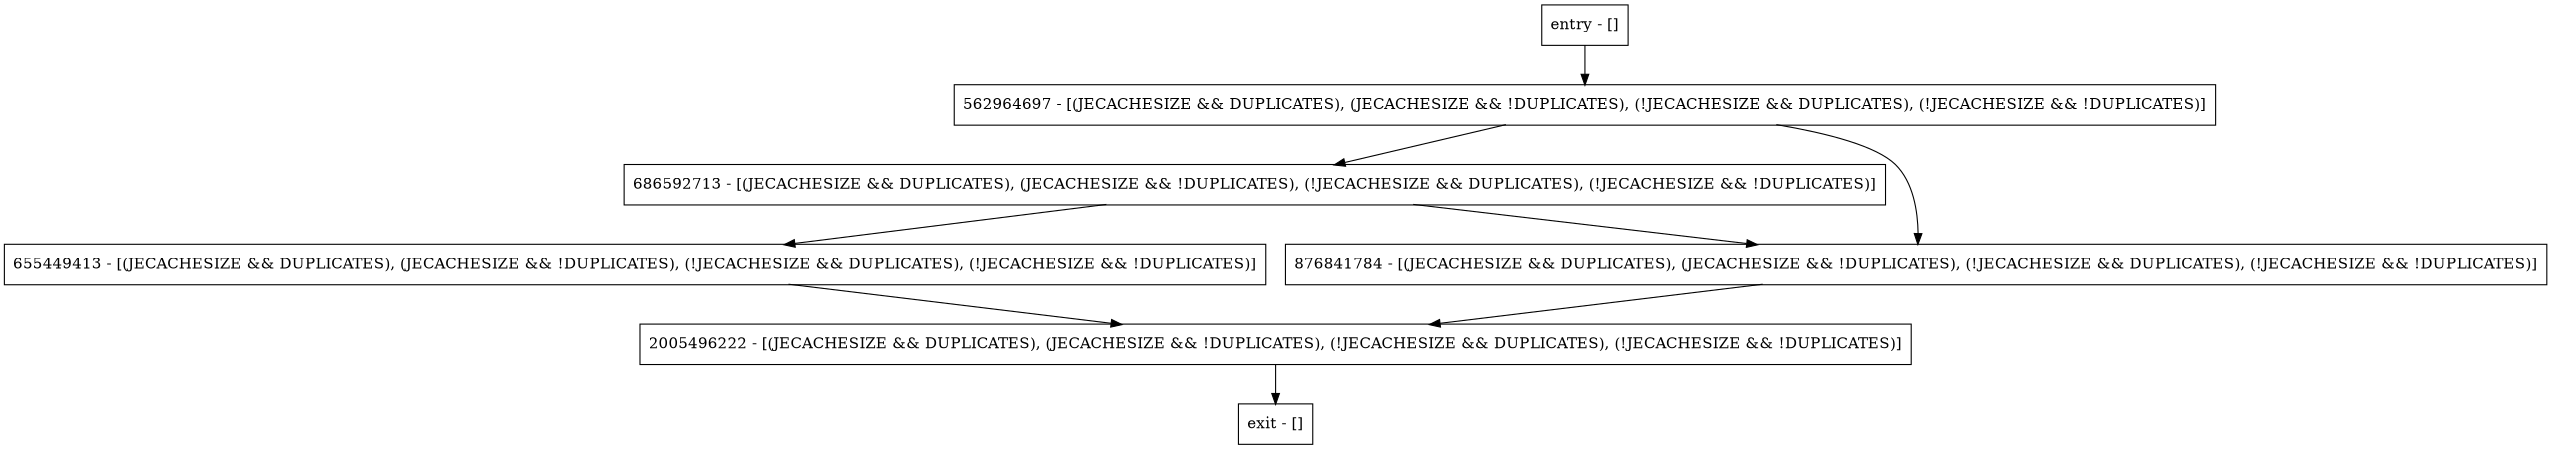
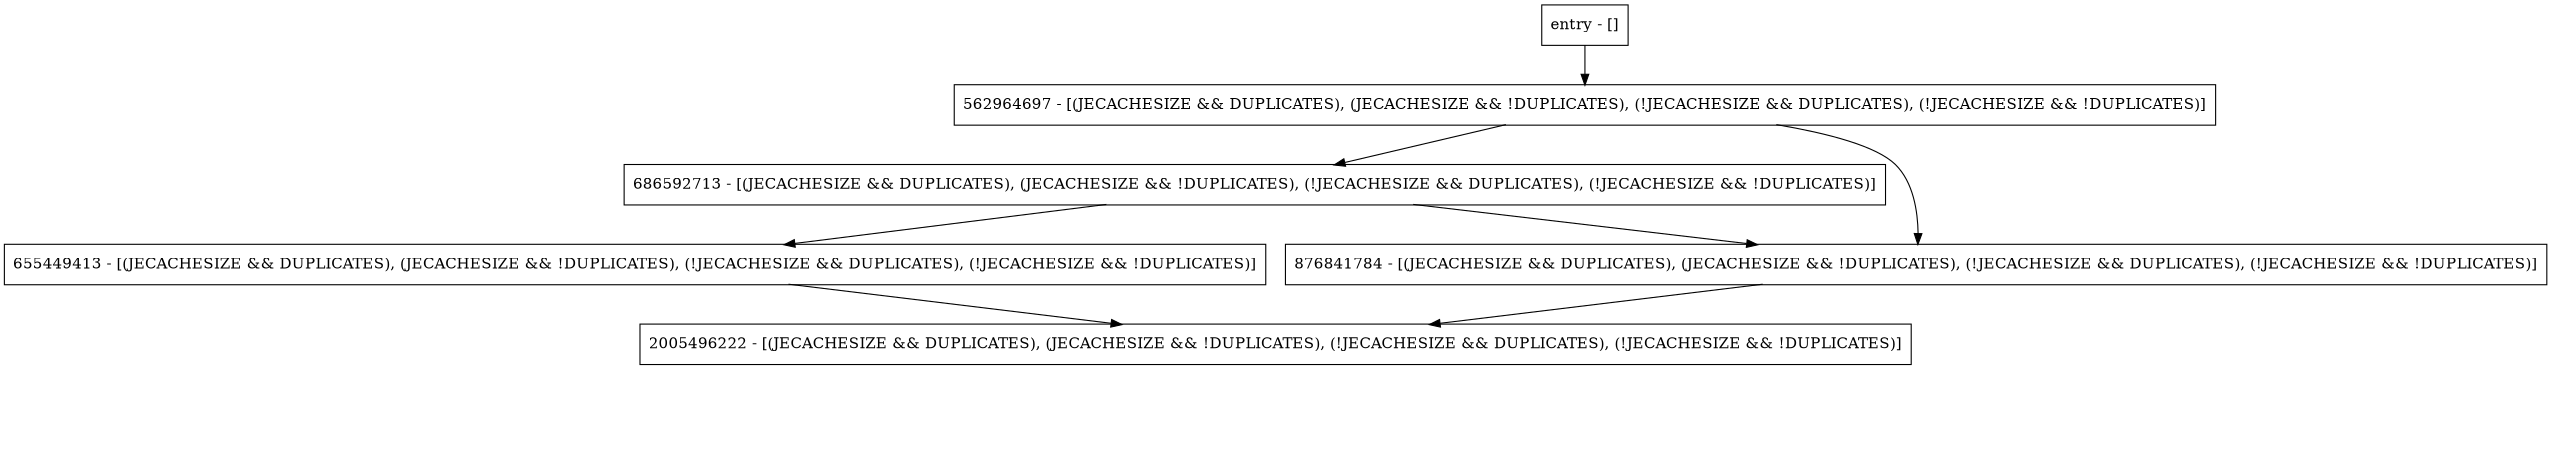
(1276, 424) -> none
